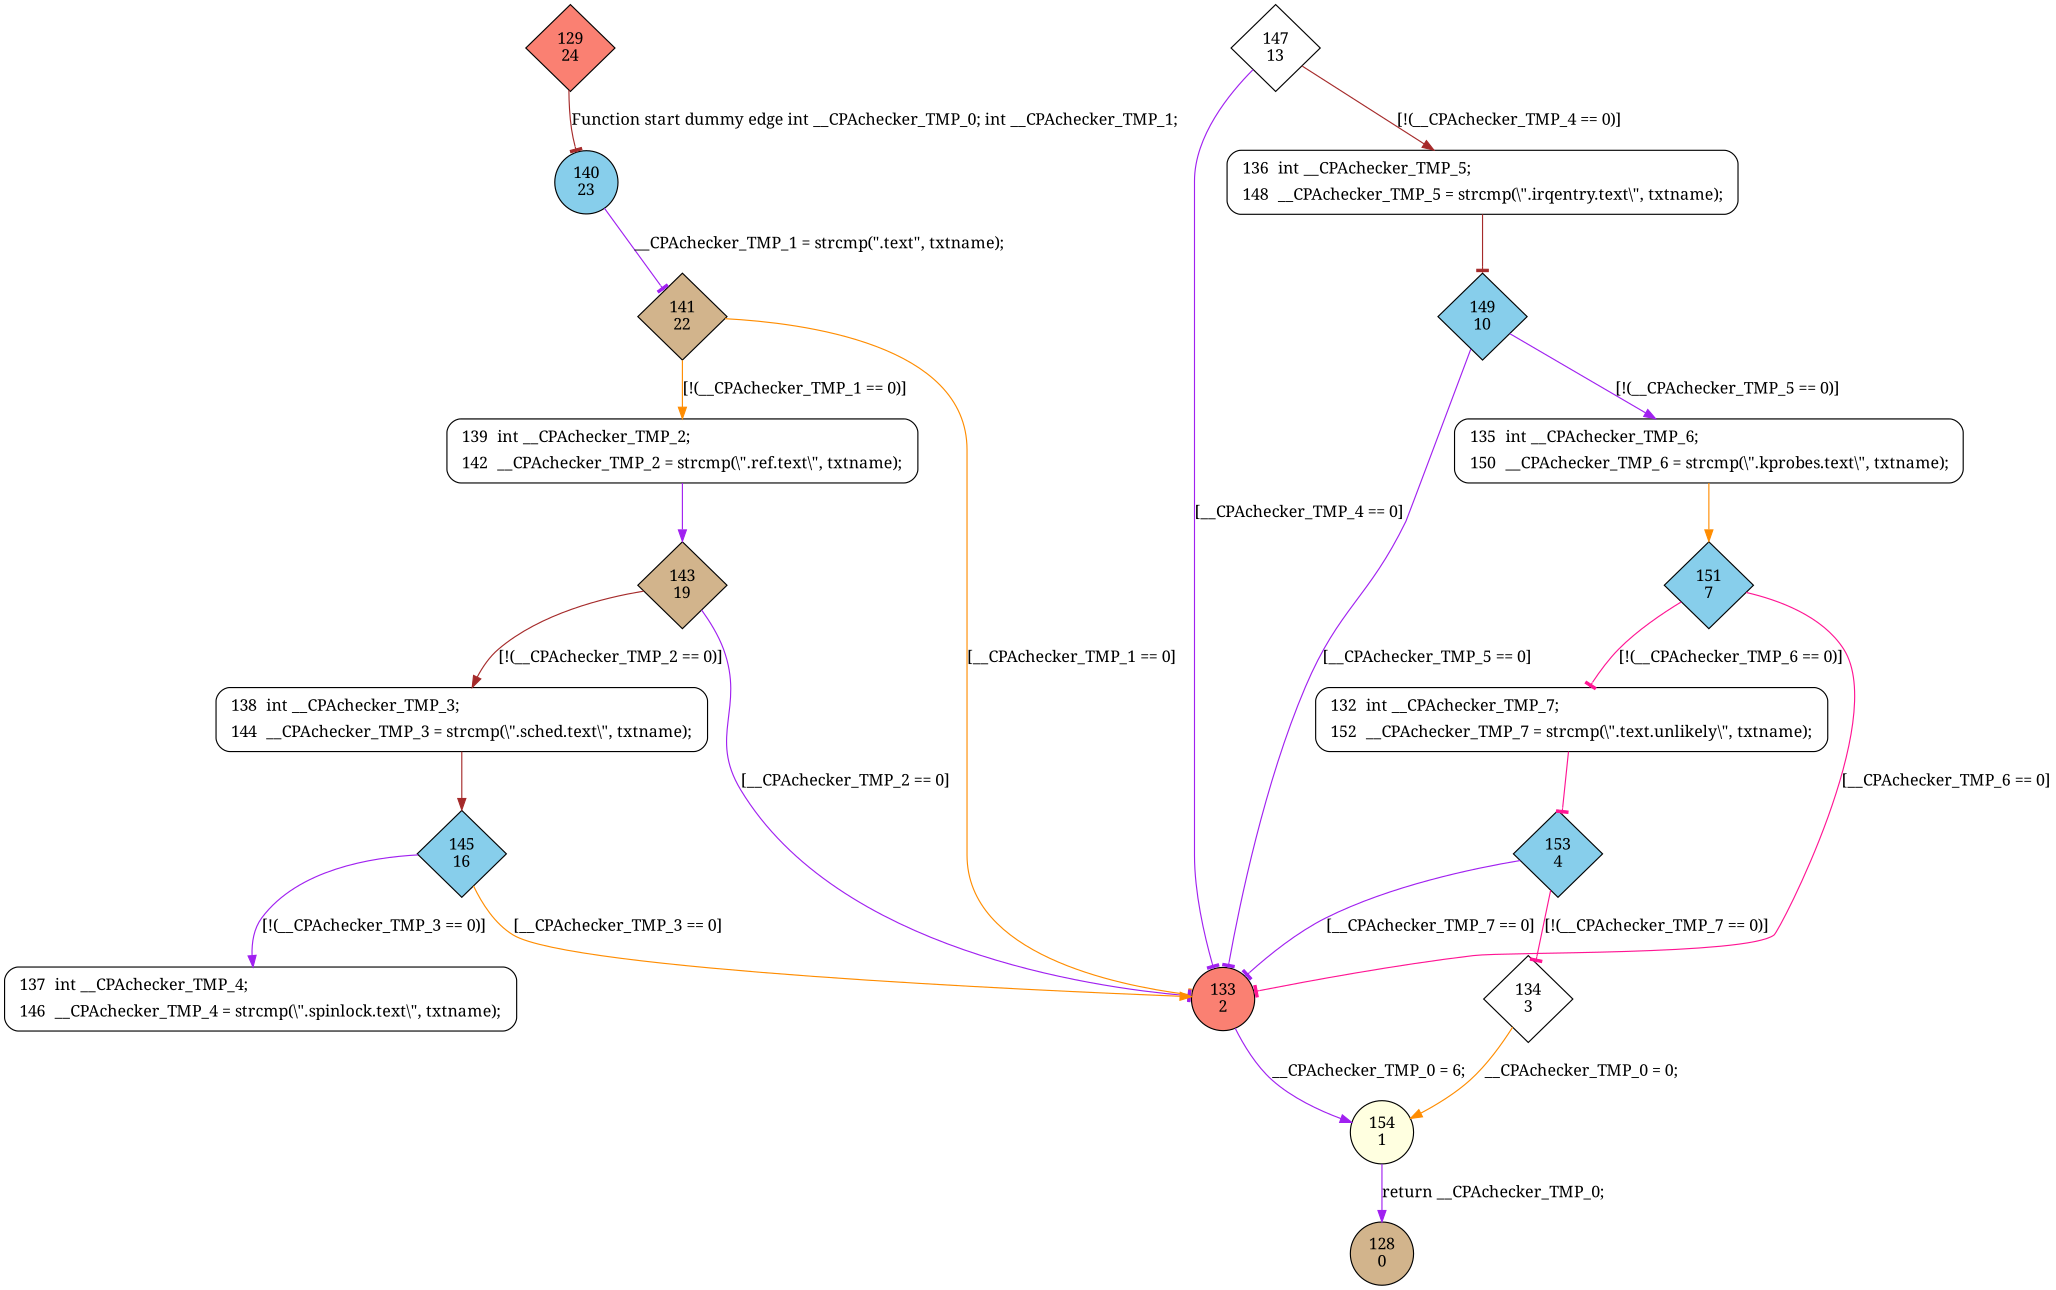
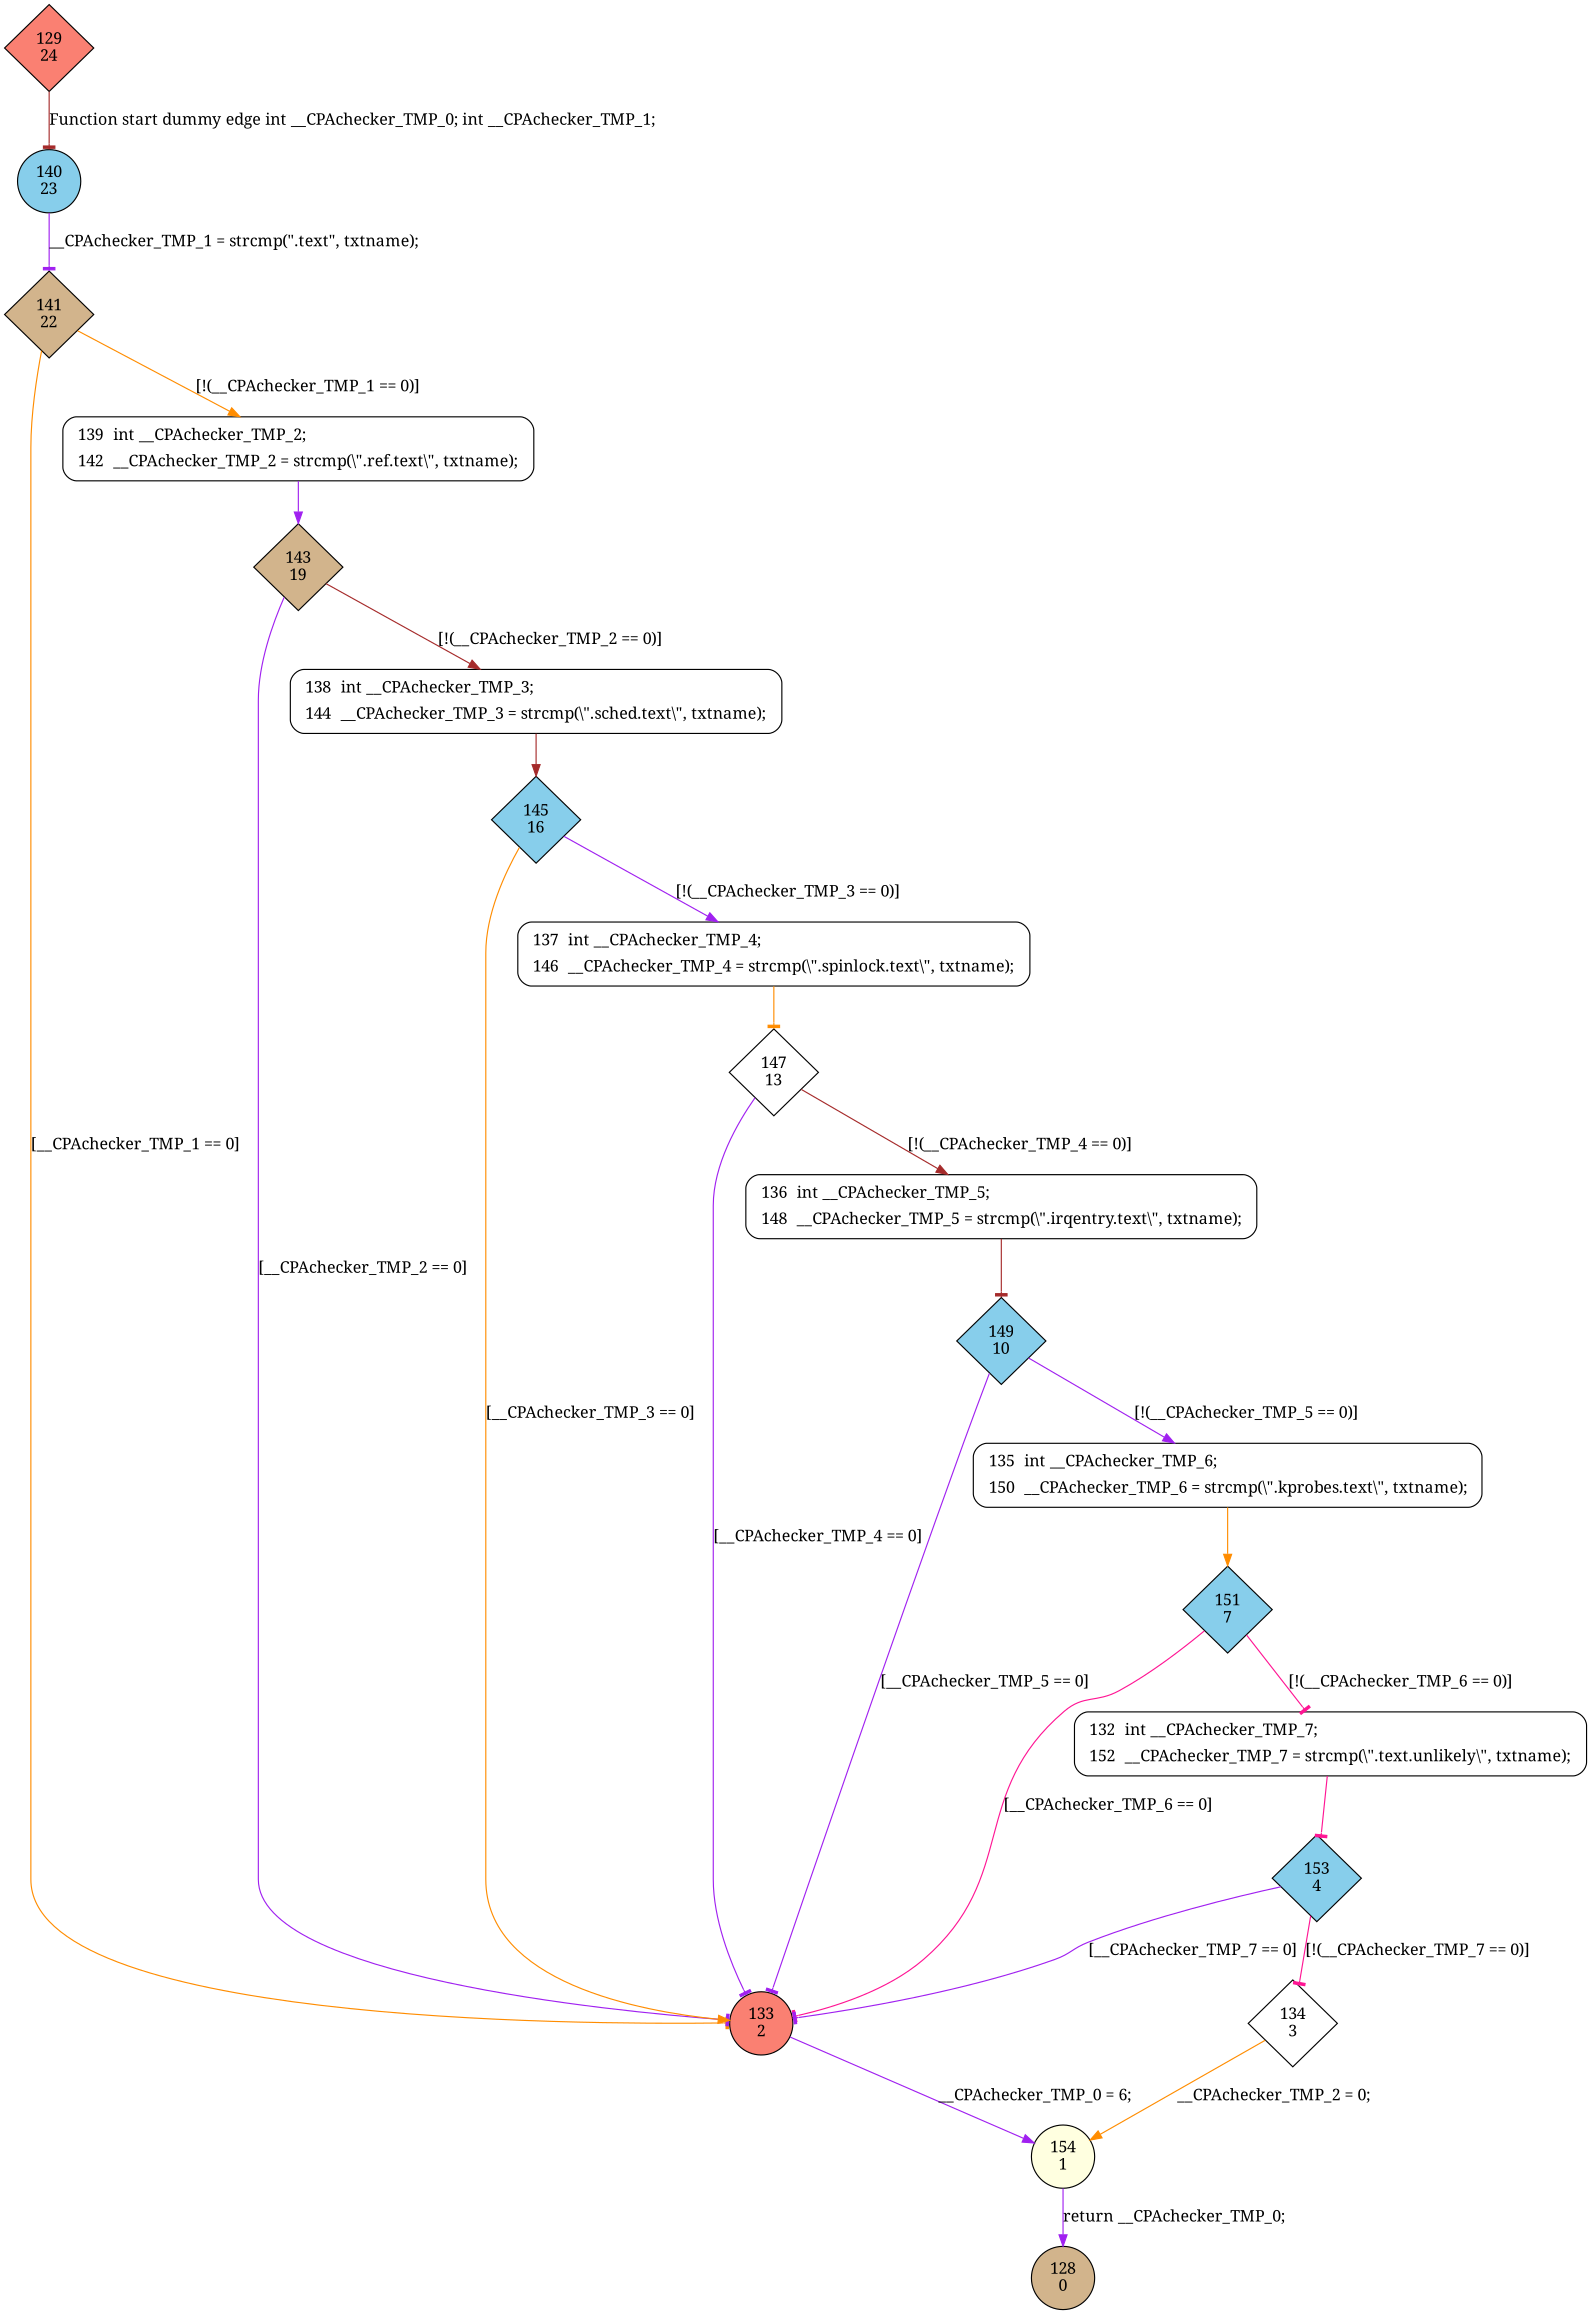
none -> (774, 1005)
(1581, 1072) -> (1274, 2096)
